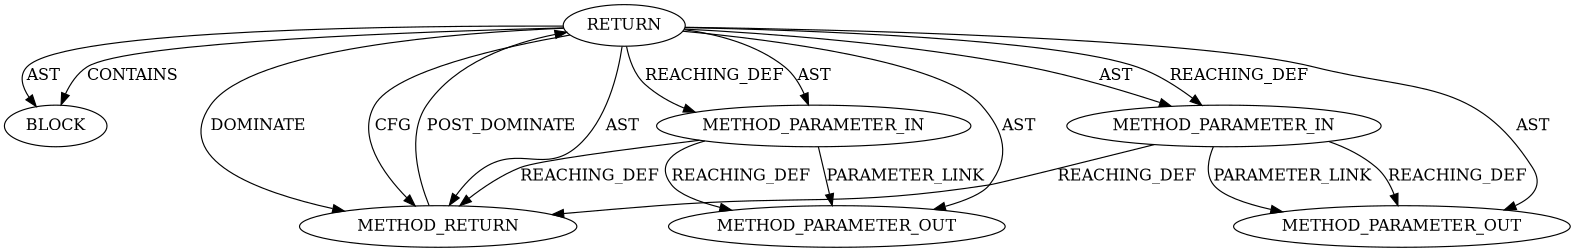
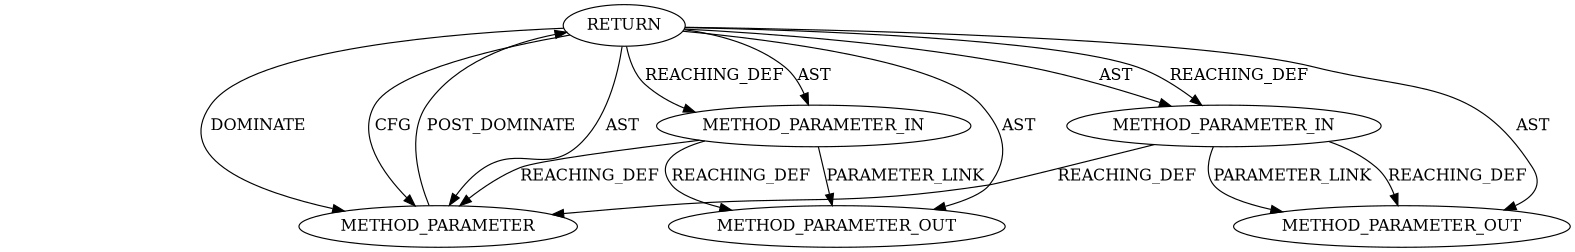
(56, 126) -> none
(438, 226) -> (438, 226)
